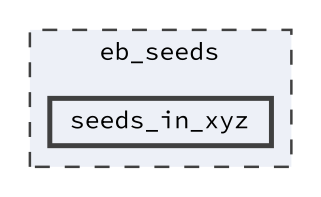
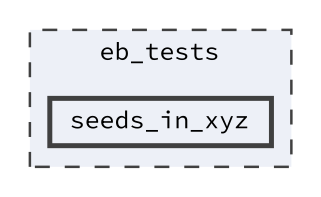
(161, 54) -> (161, 54)
